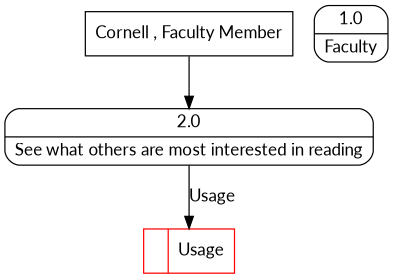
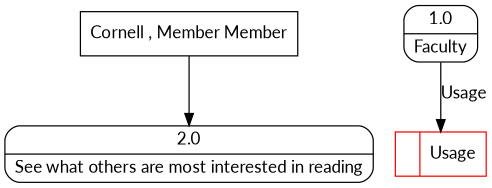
(189, 34) -> (189, 34)
(189, 191) -> (441, 91)
